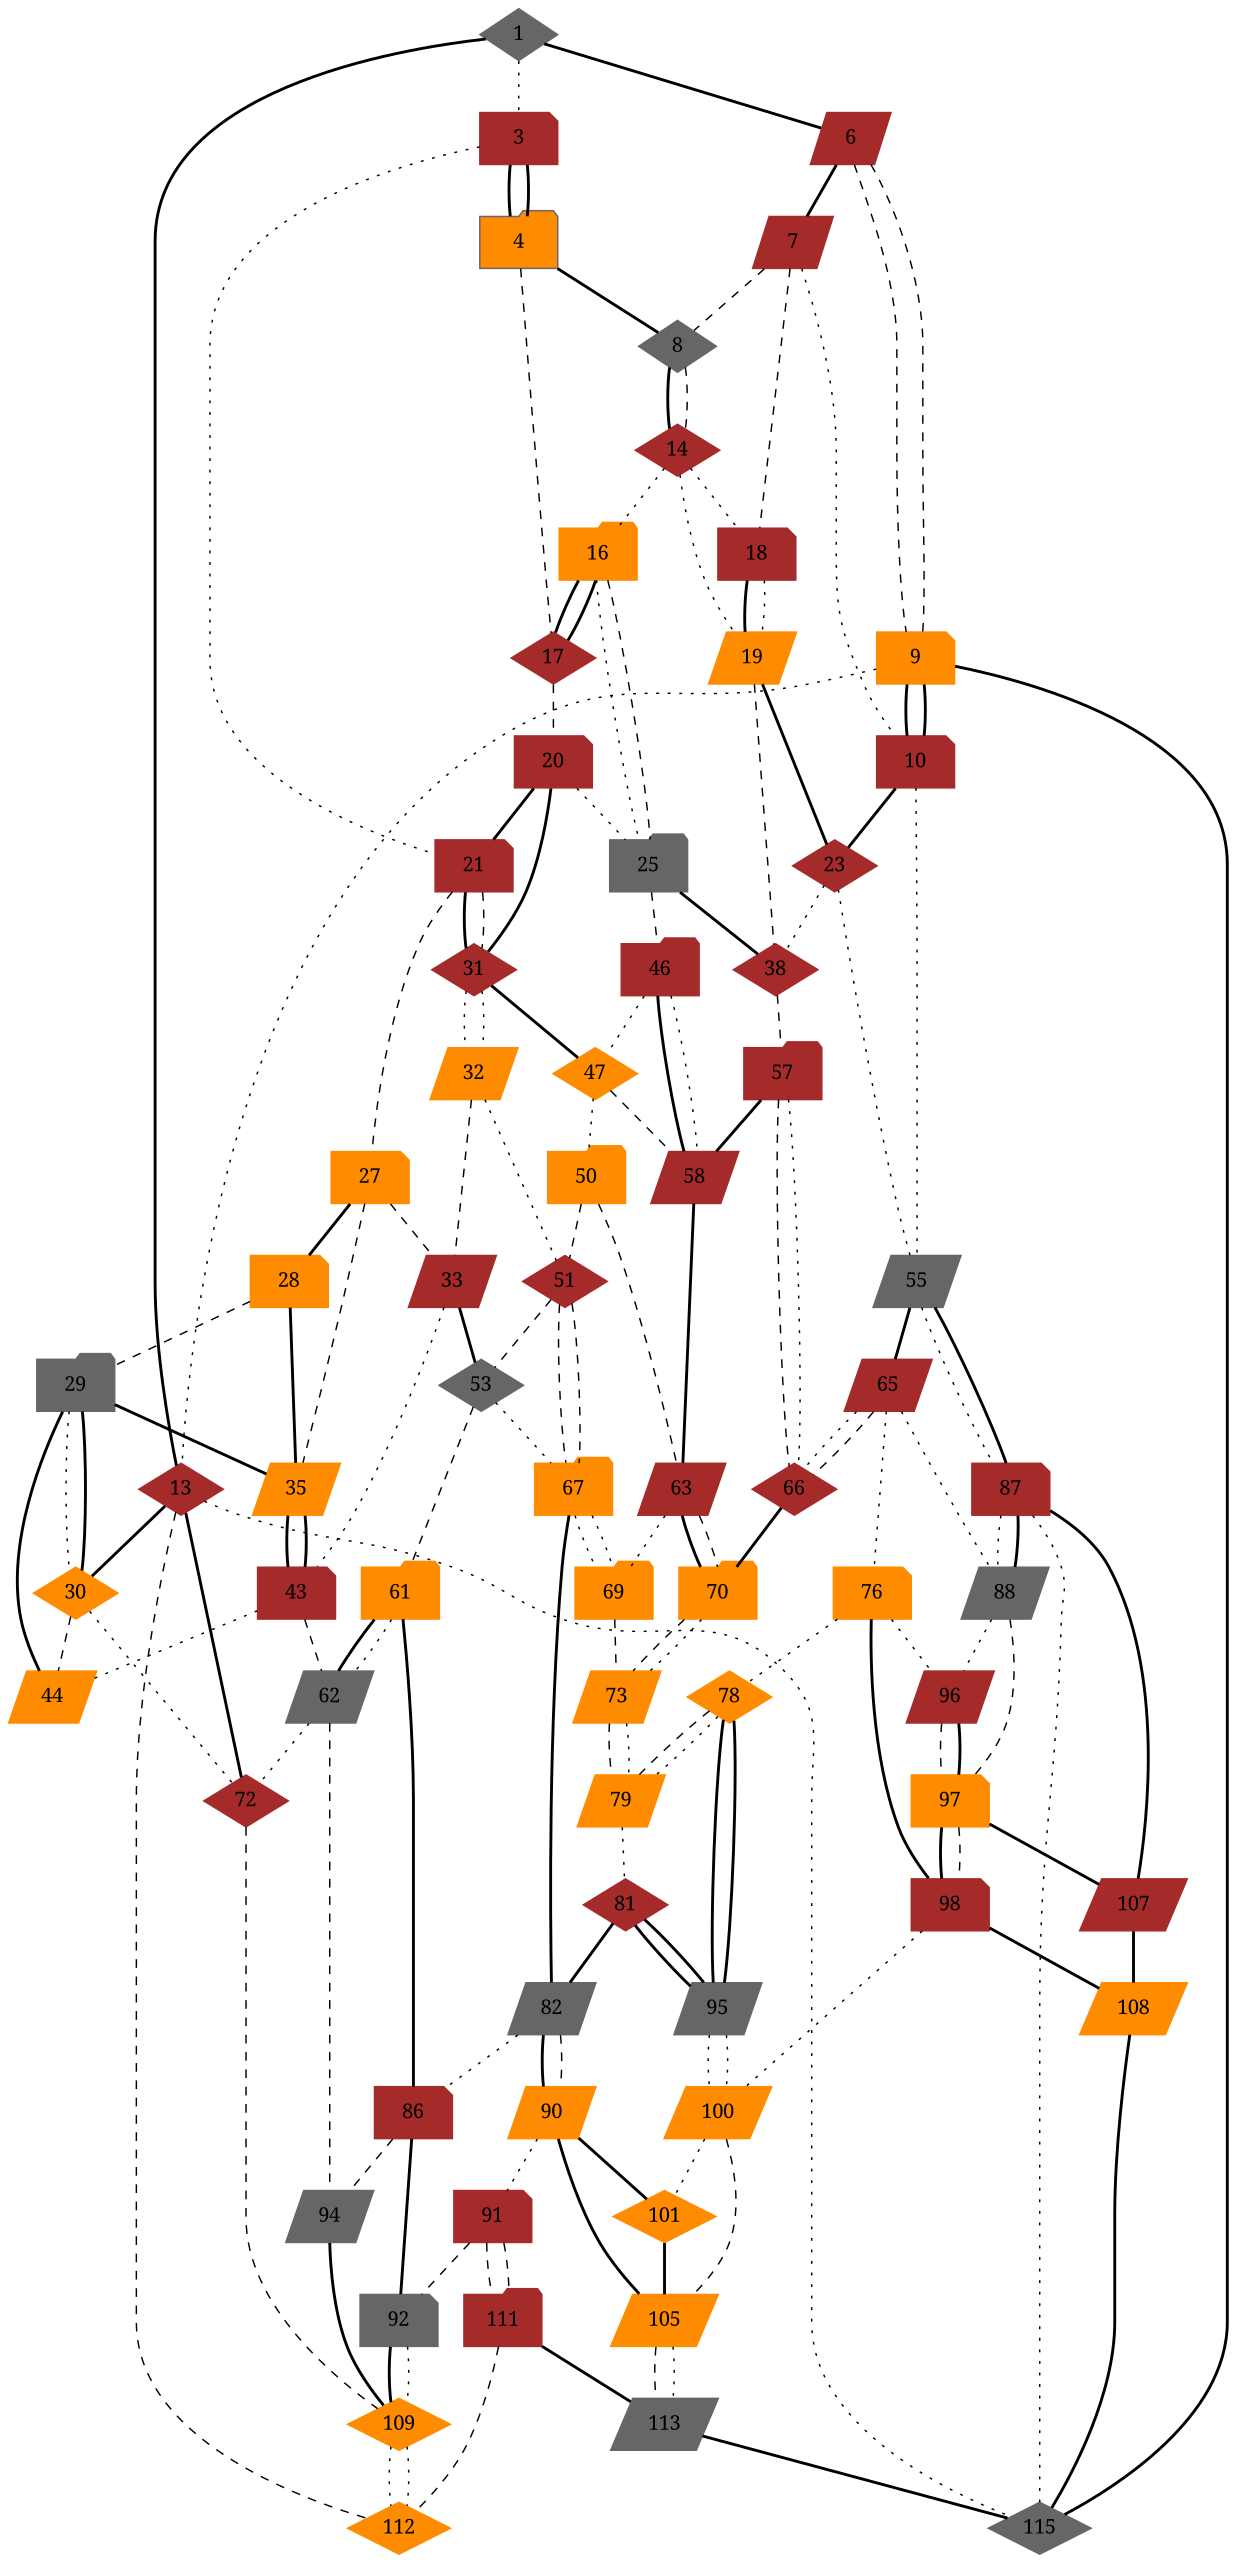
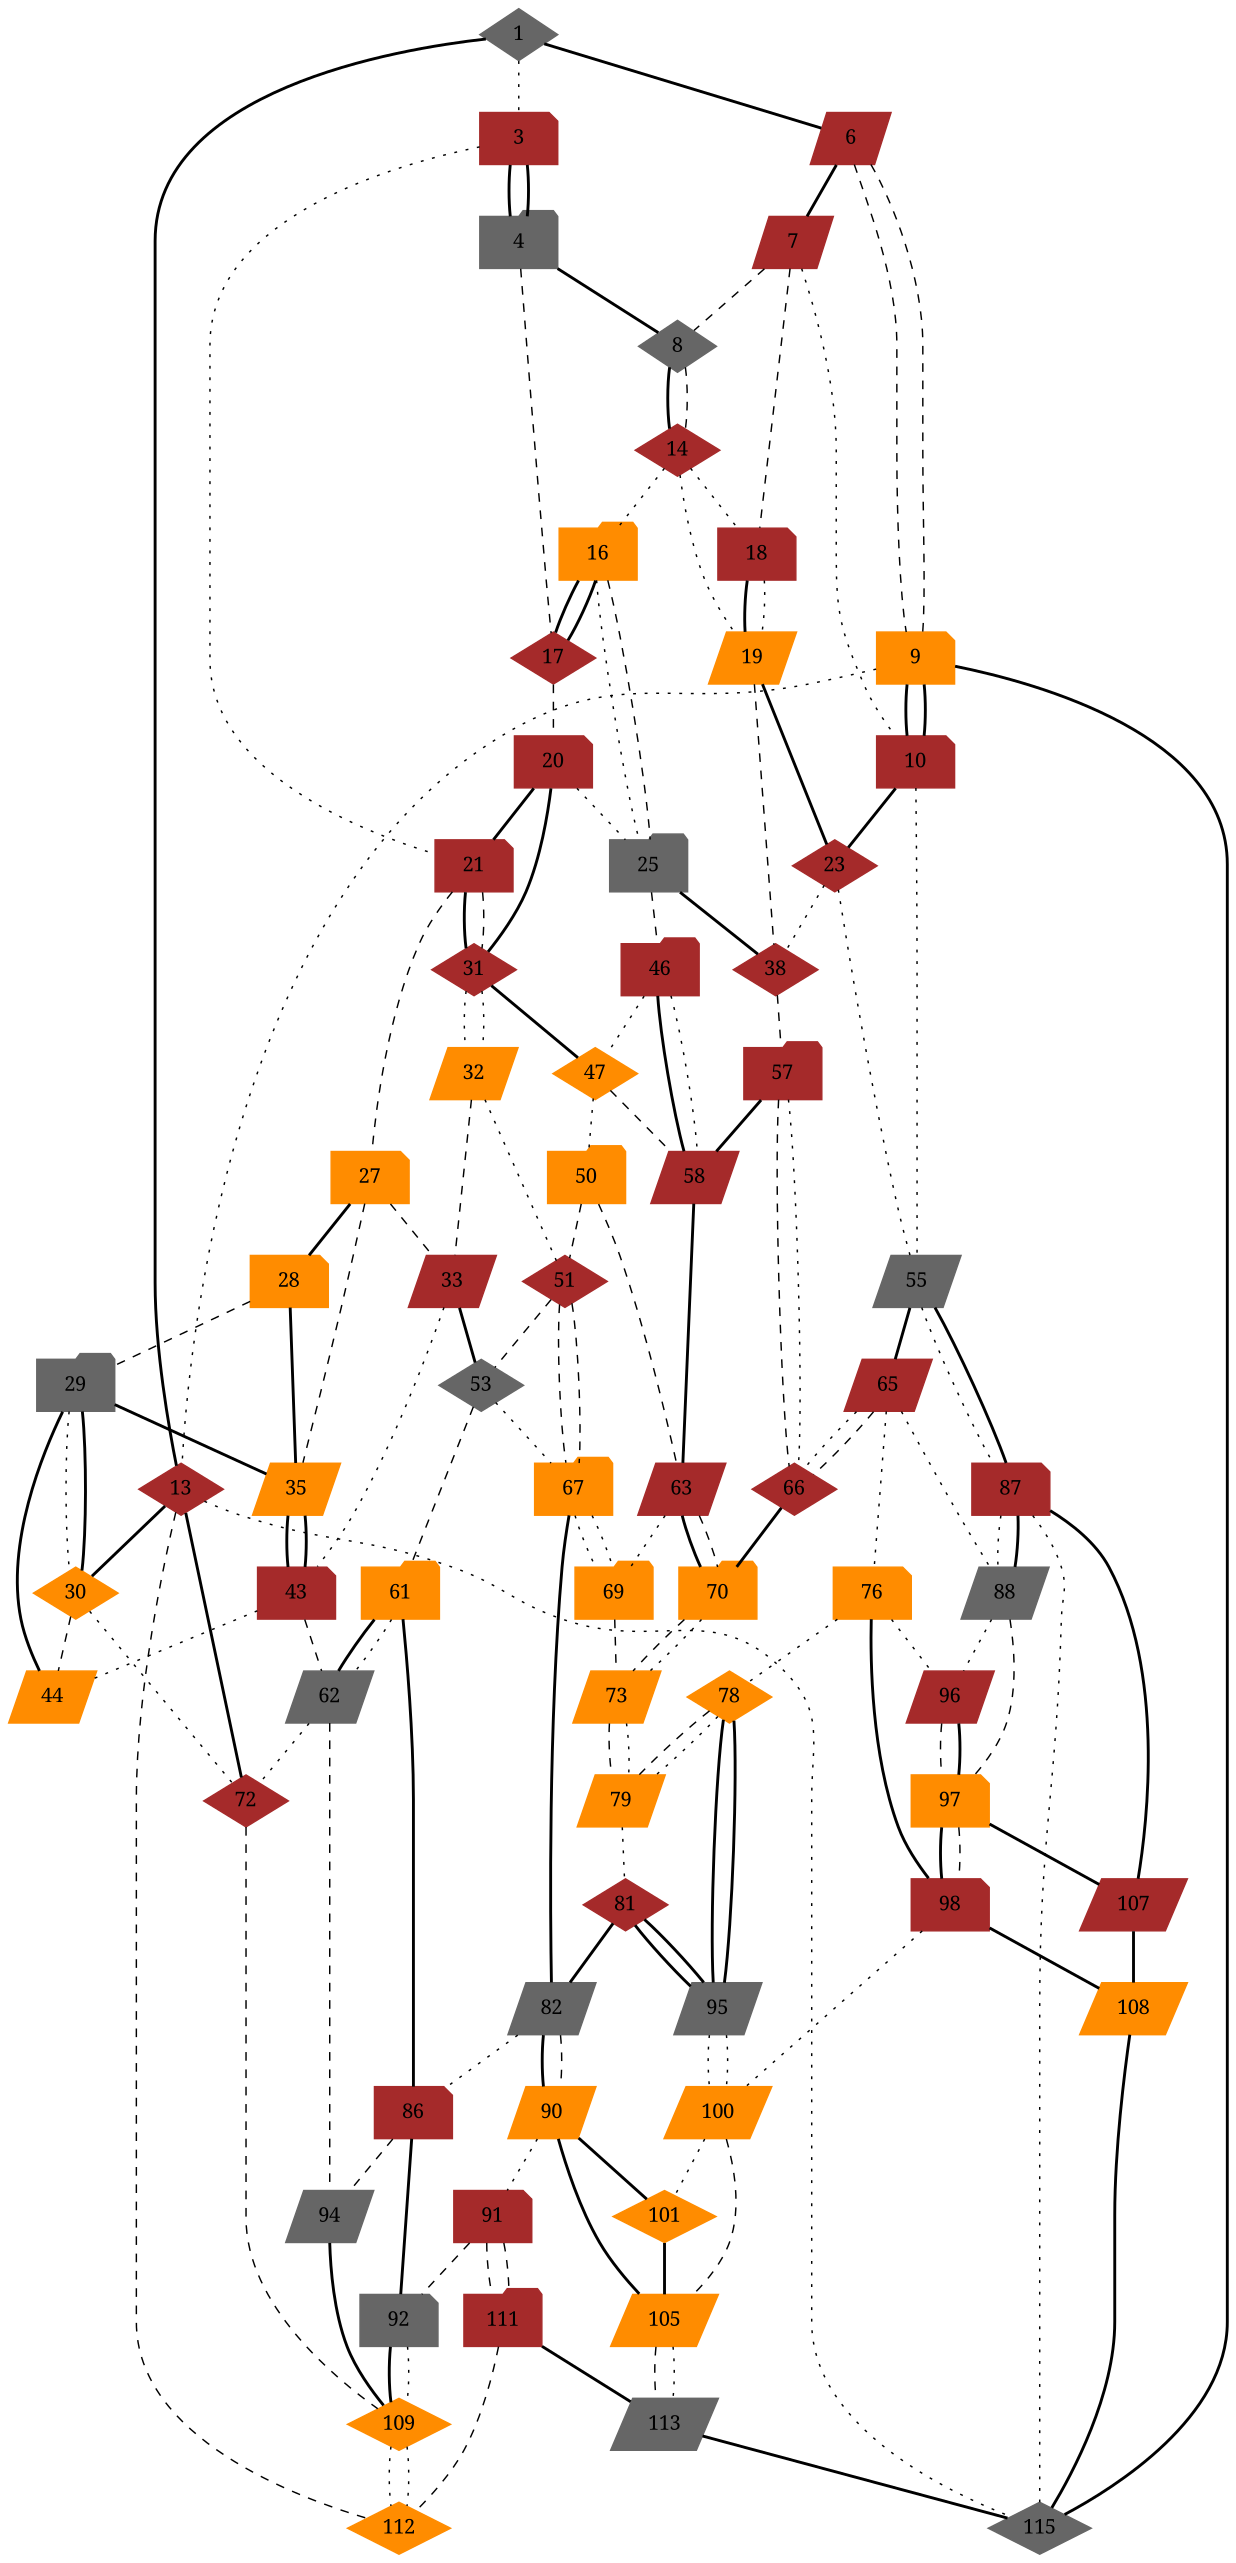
(519, 242) -> (519, 242)
